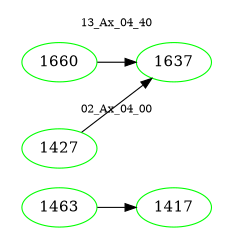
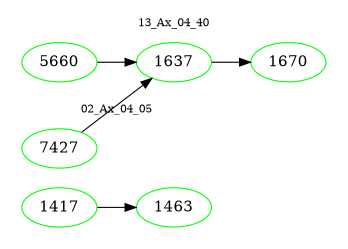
(59, 62) -> (59, 62)
none -> (288, 62)
(117, 110) -> (117, 110)
(59, 148) -> (59, 148)
(111, 207) -> (111, 207)
